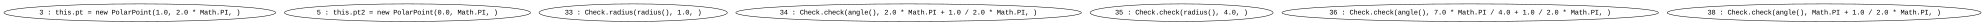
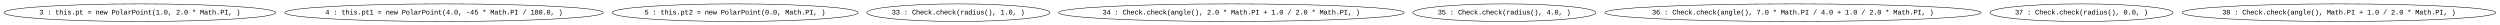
none -> (444, 13)
(633, 13) -> (958, 13)
none -> (2082, 13)
